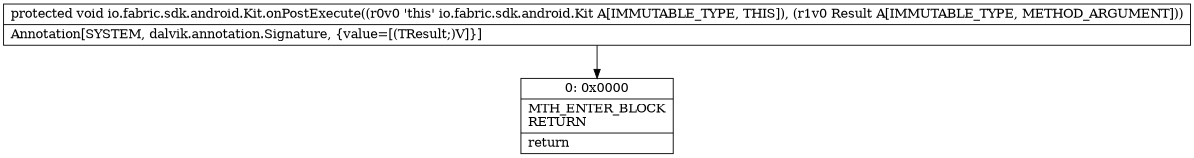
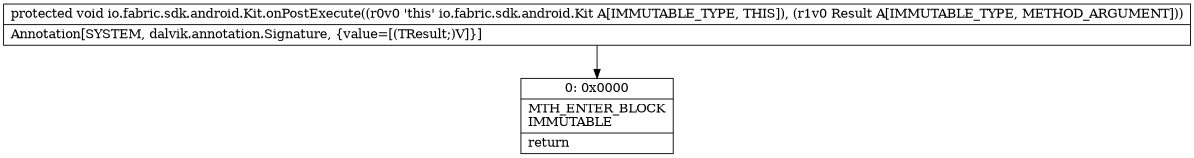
(557, 122) -> (570, 122)
